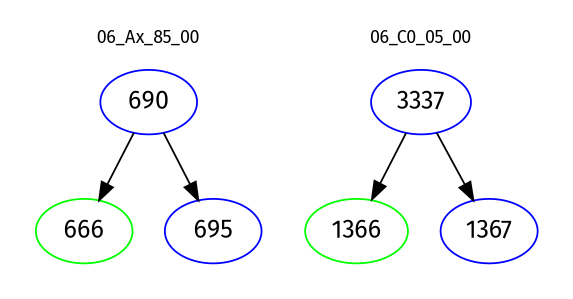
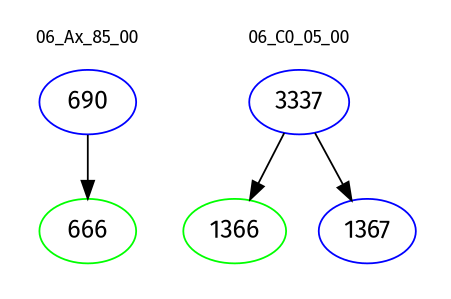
(213, 231) -> none
